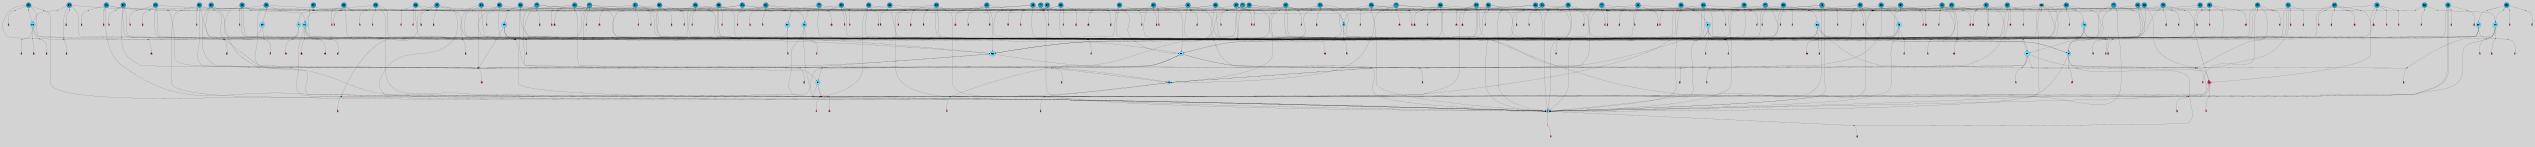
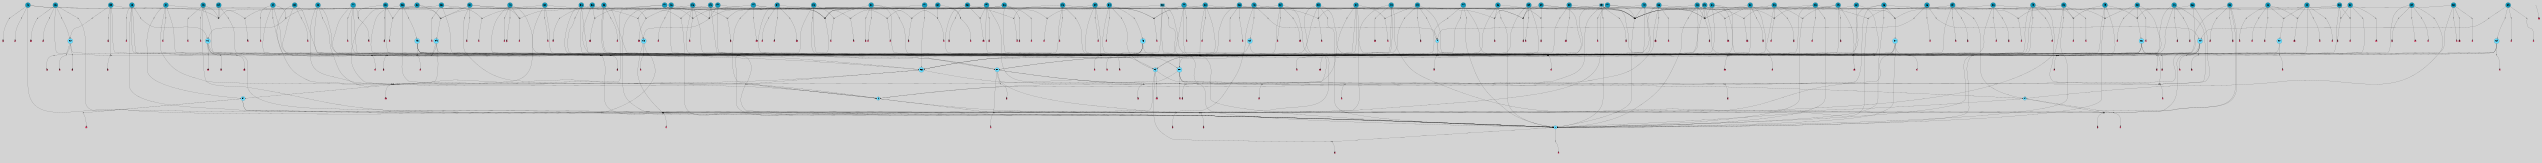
(437, 5) -> (1602, 5)
(299, 25) -> none
(2209, 82) -> (2025, 99)
